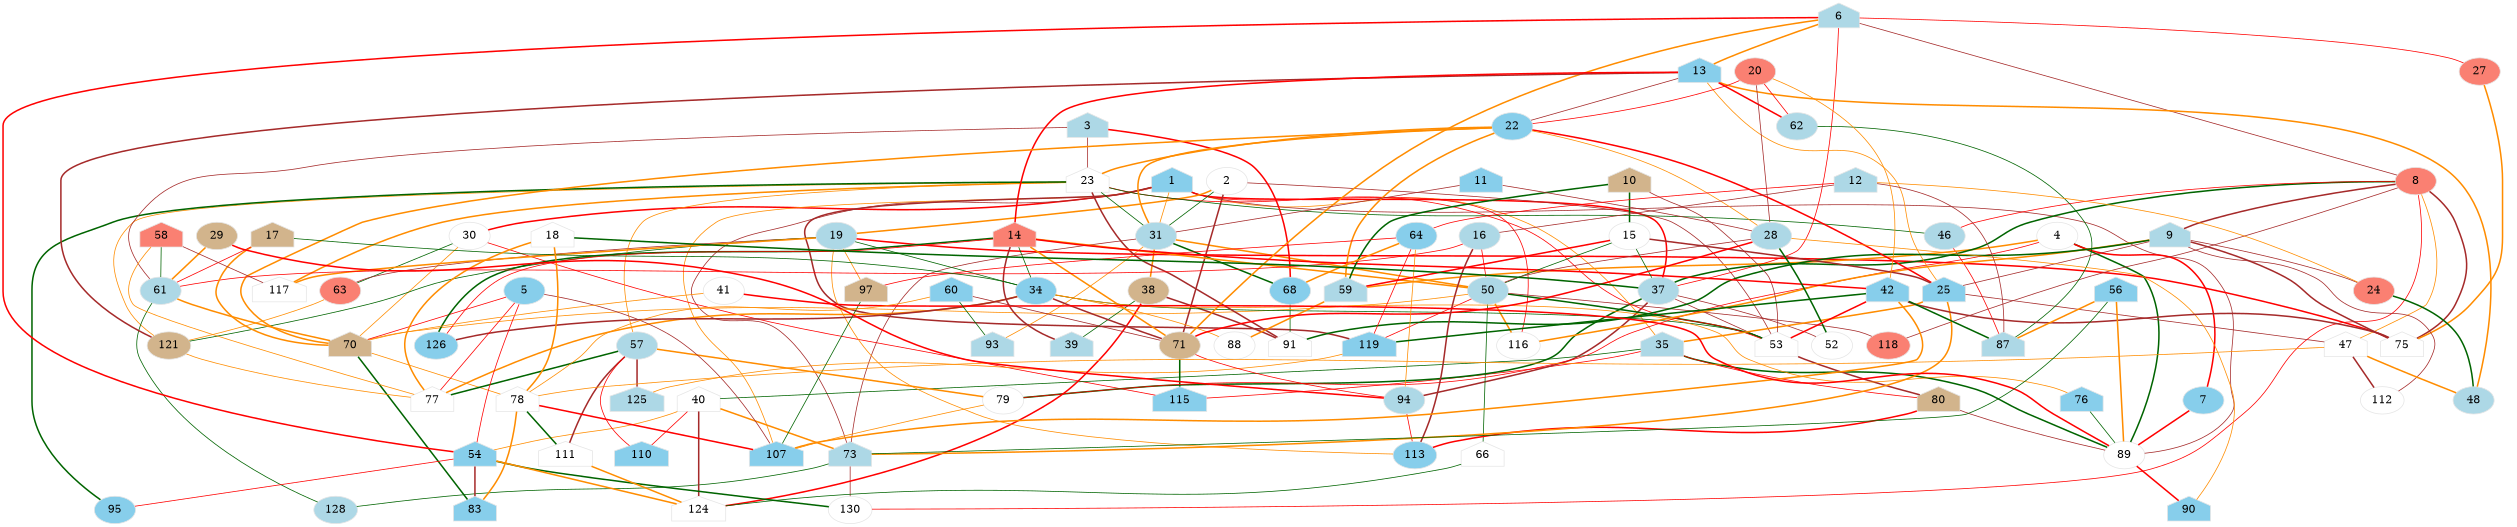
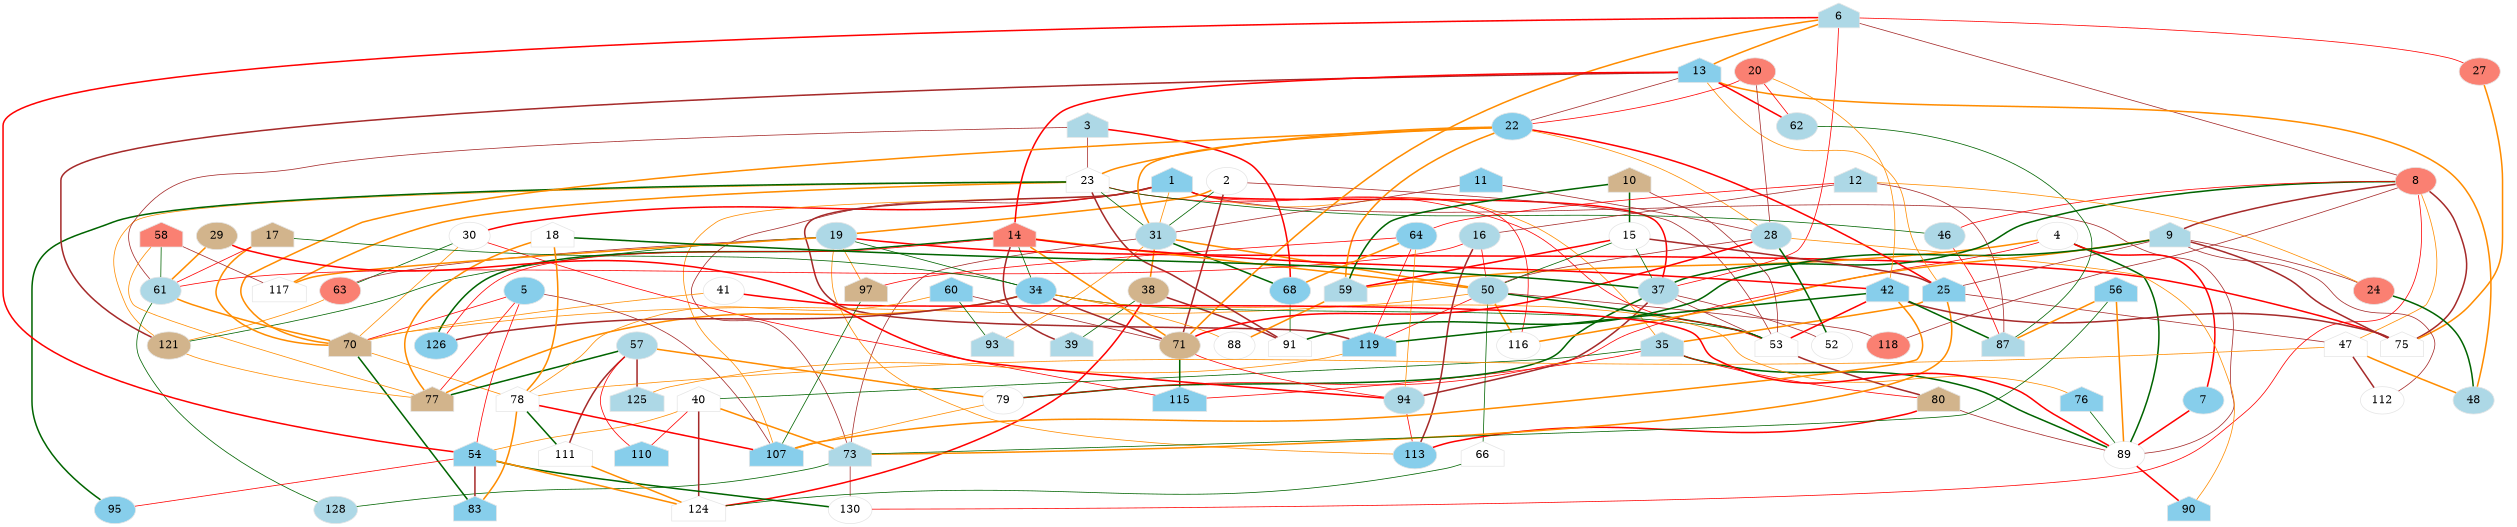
(755, 198) -> none
(432, 400) -> (432, 400)
